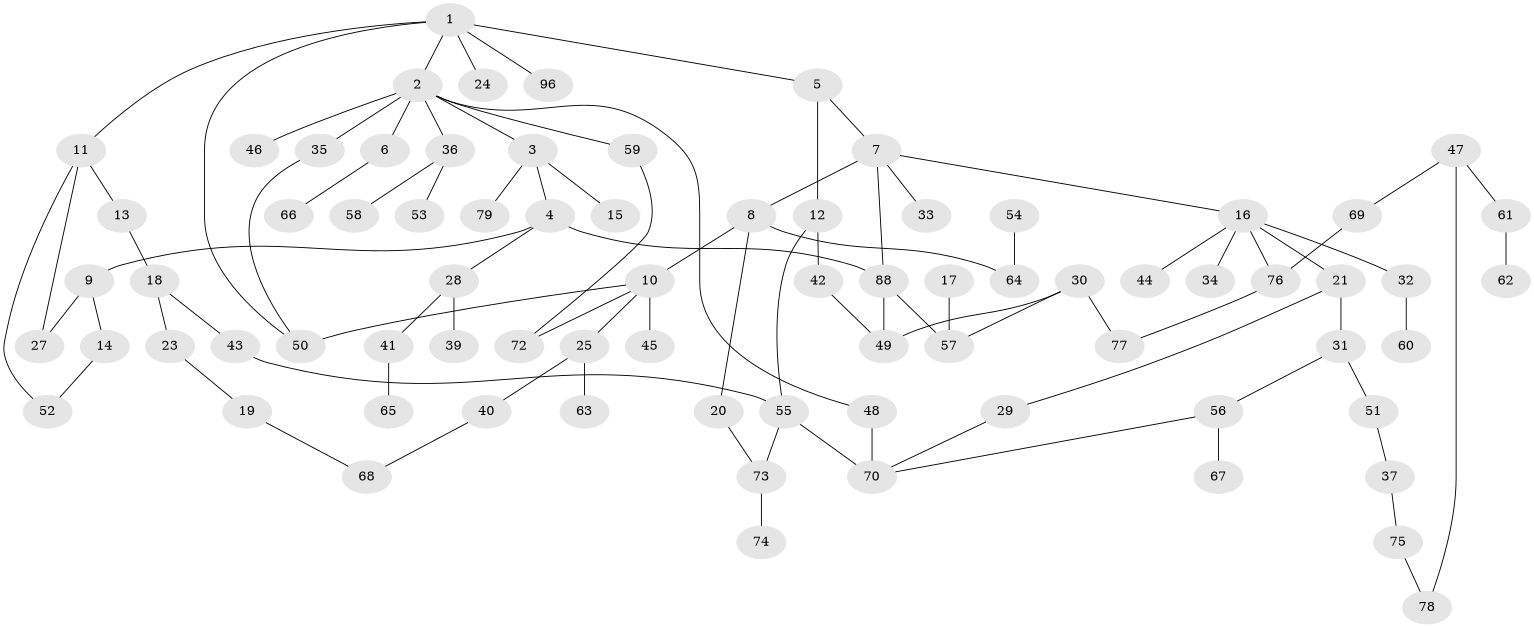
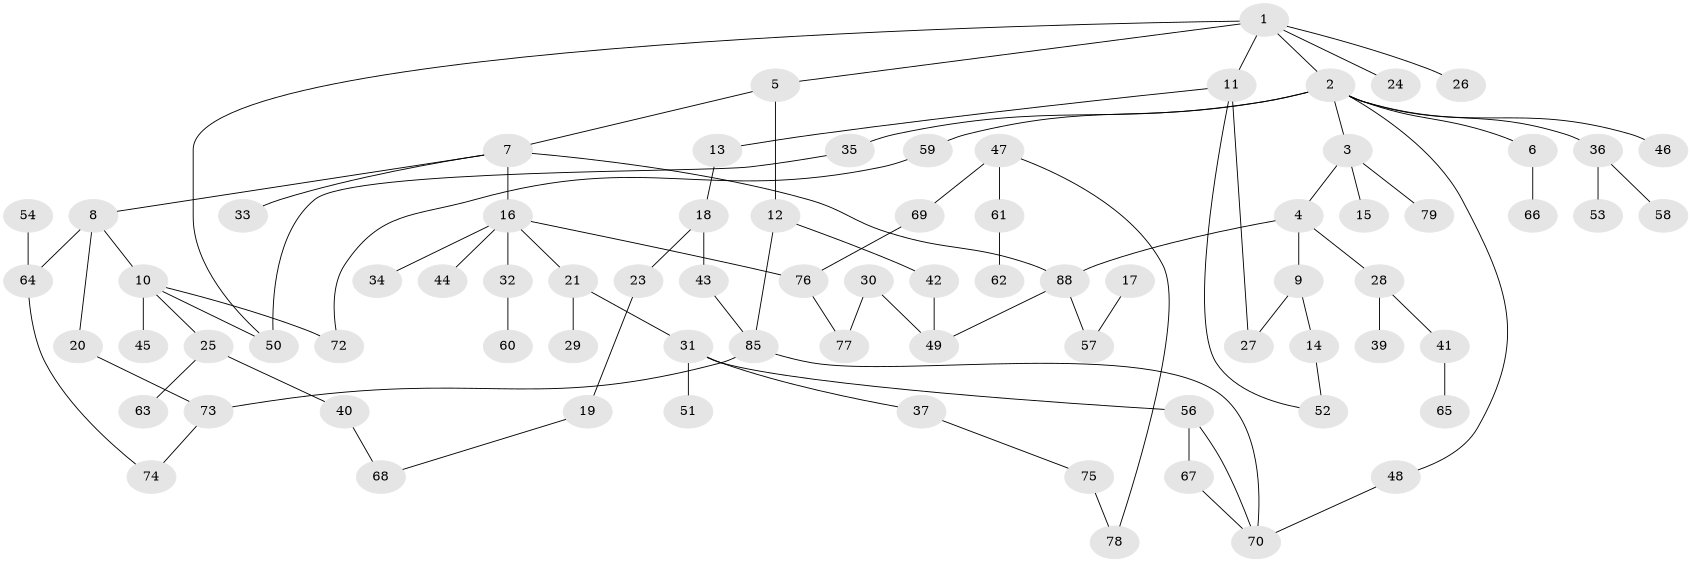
(548, 85) -> (1461, 85)
(1015, 314) -> none
none -> (64, 392)
(784, 412) -> (754, 346)
(939, 444) -> (1223, 510)
(1382, 444) -> (801, 386)
